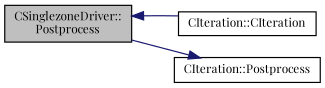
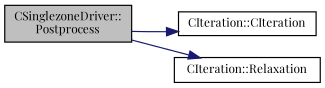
(161, 16) -> (149, 32)
(247, 70) -> (247, 70)
